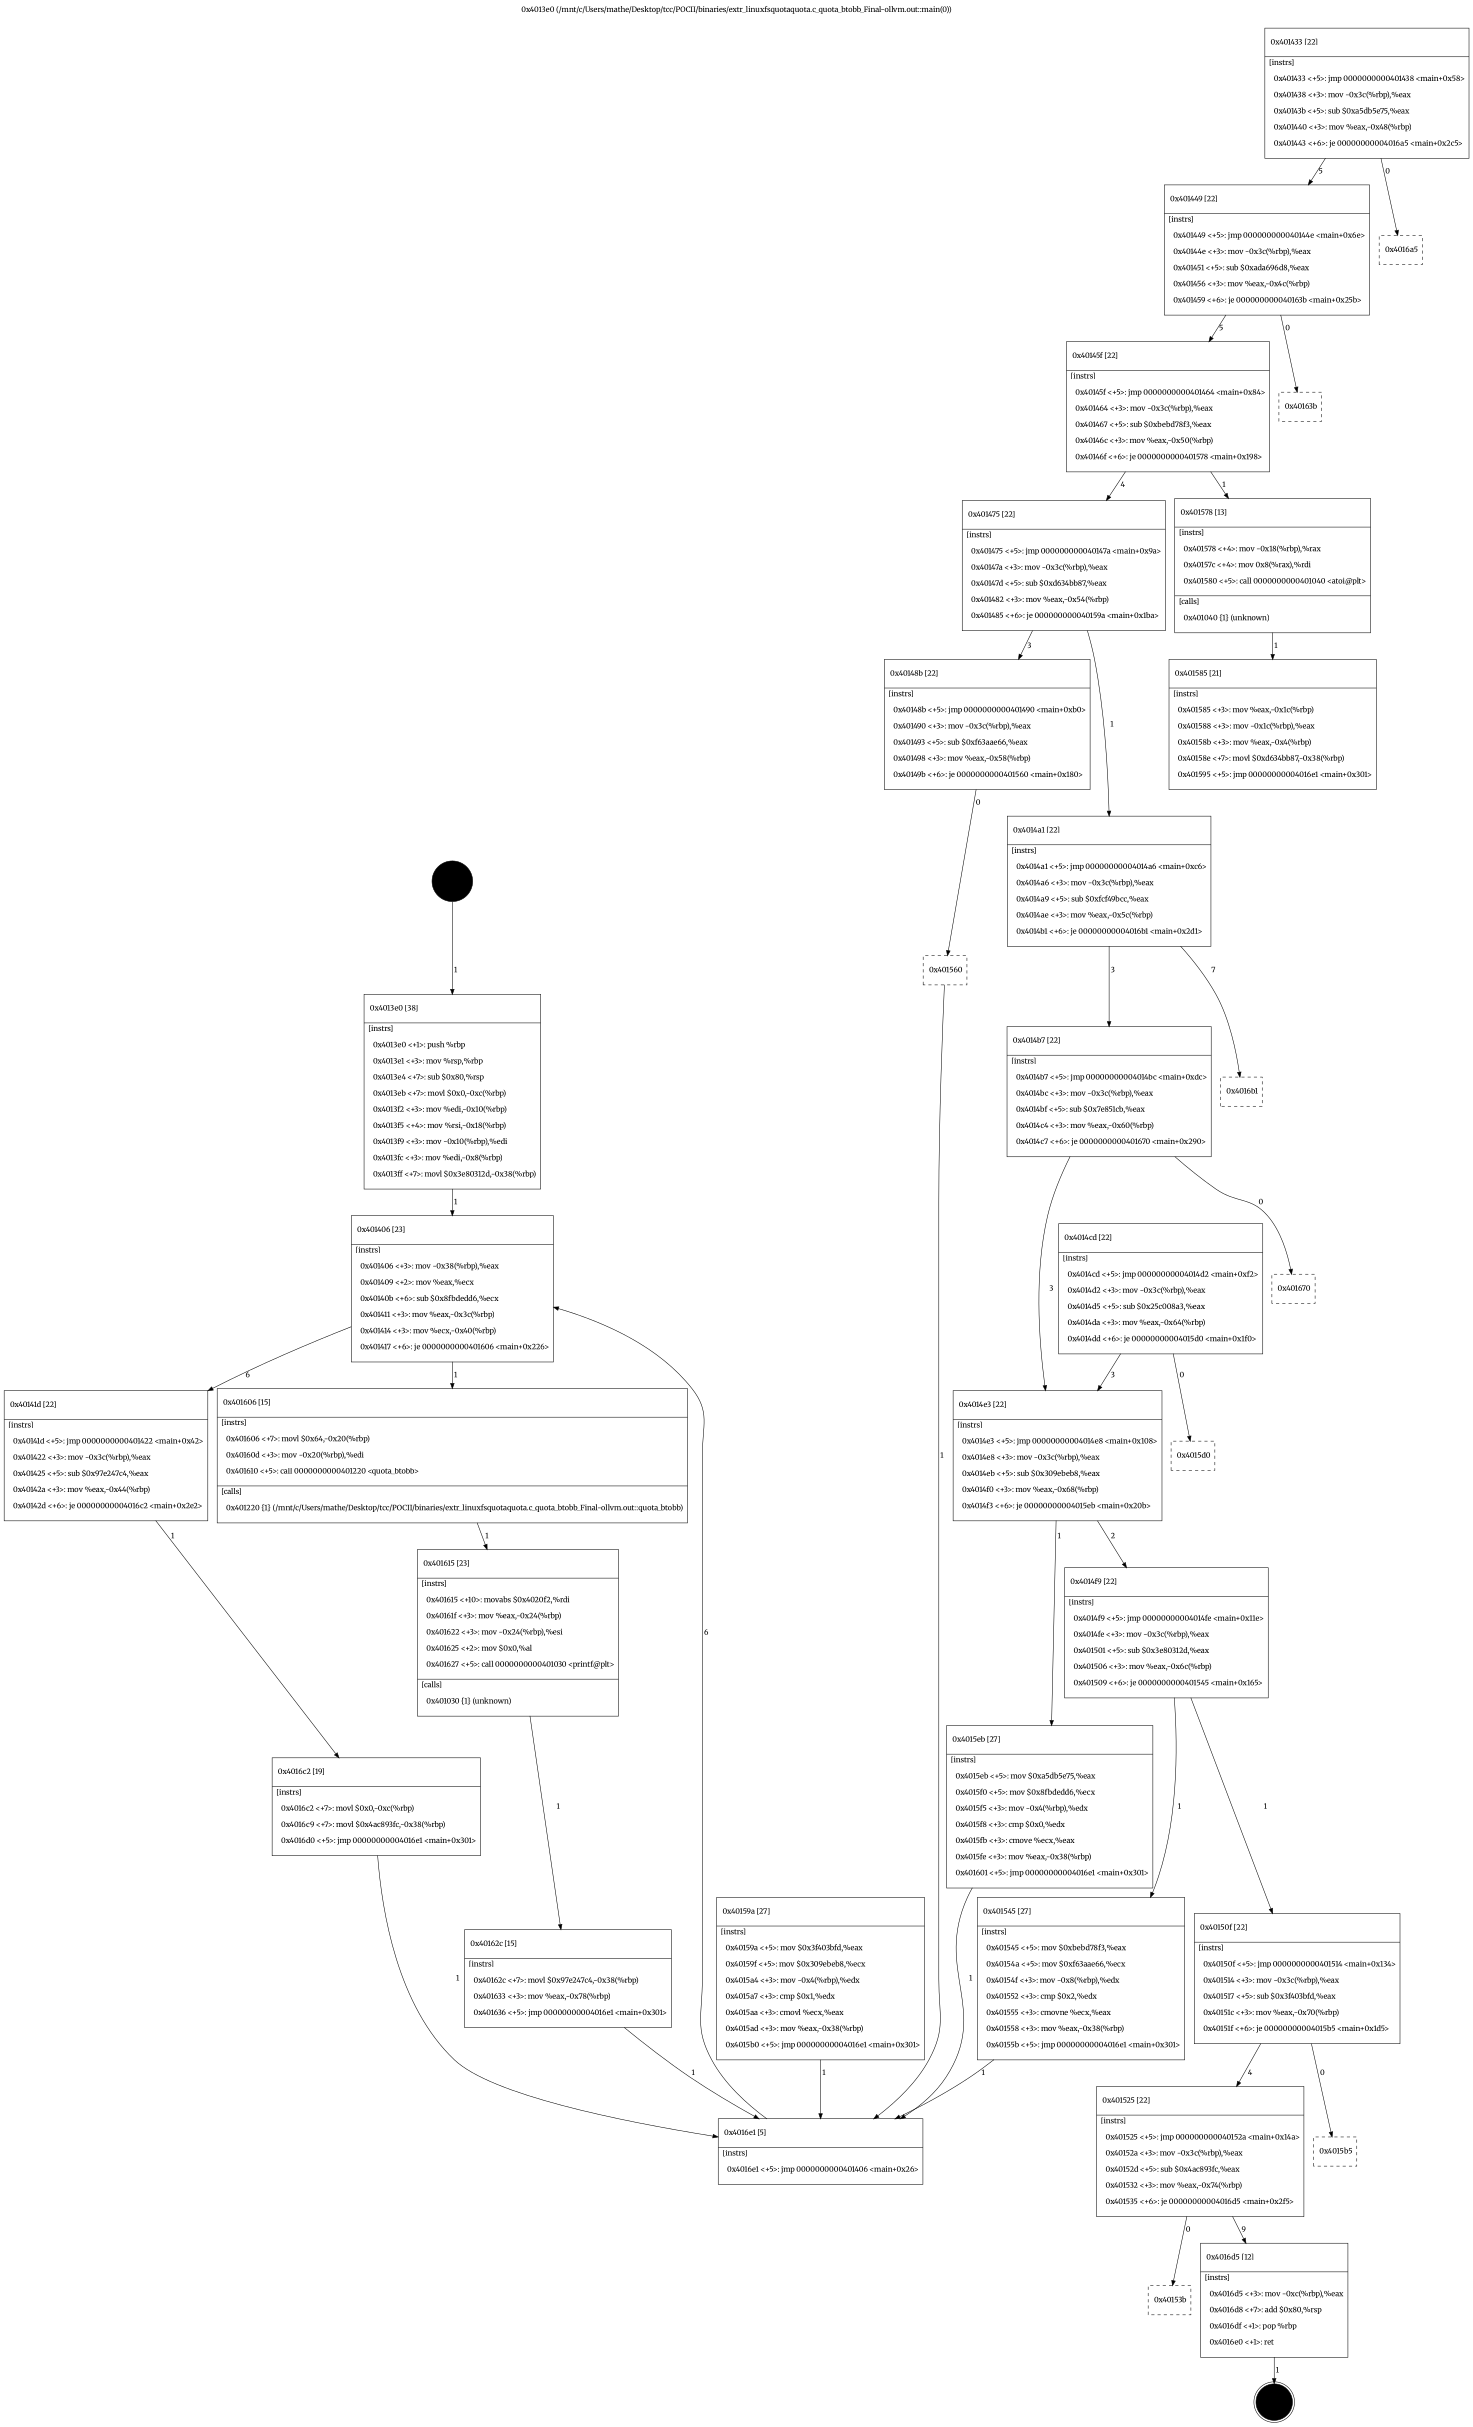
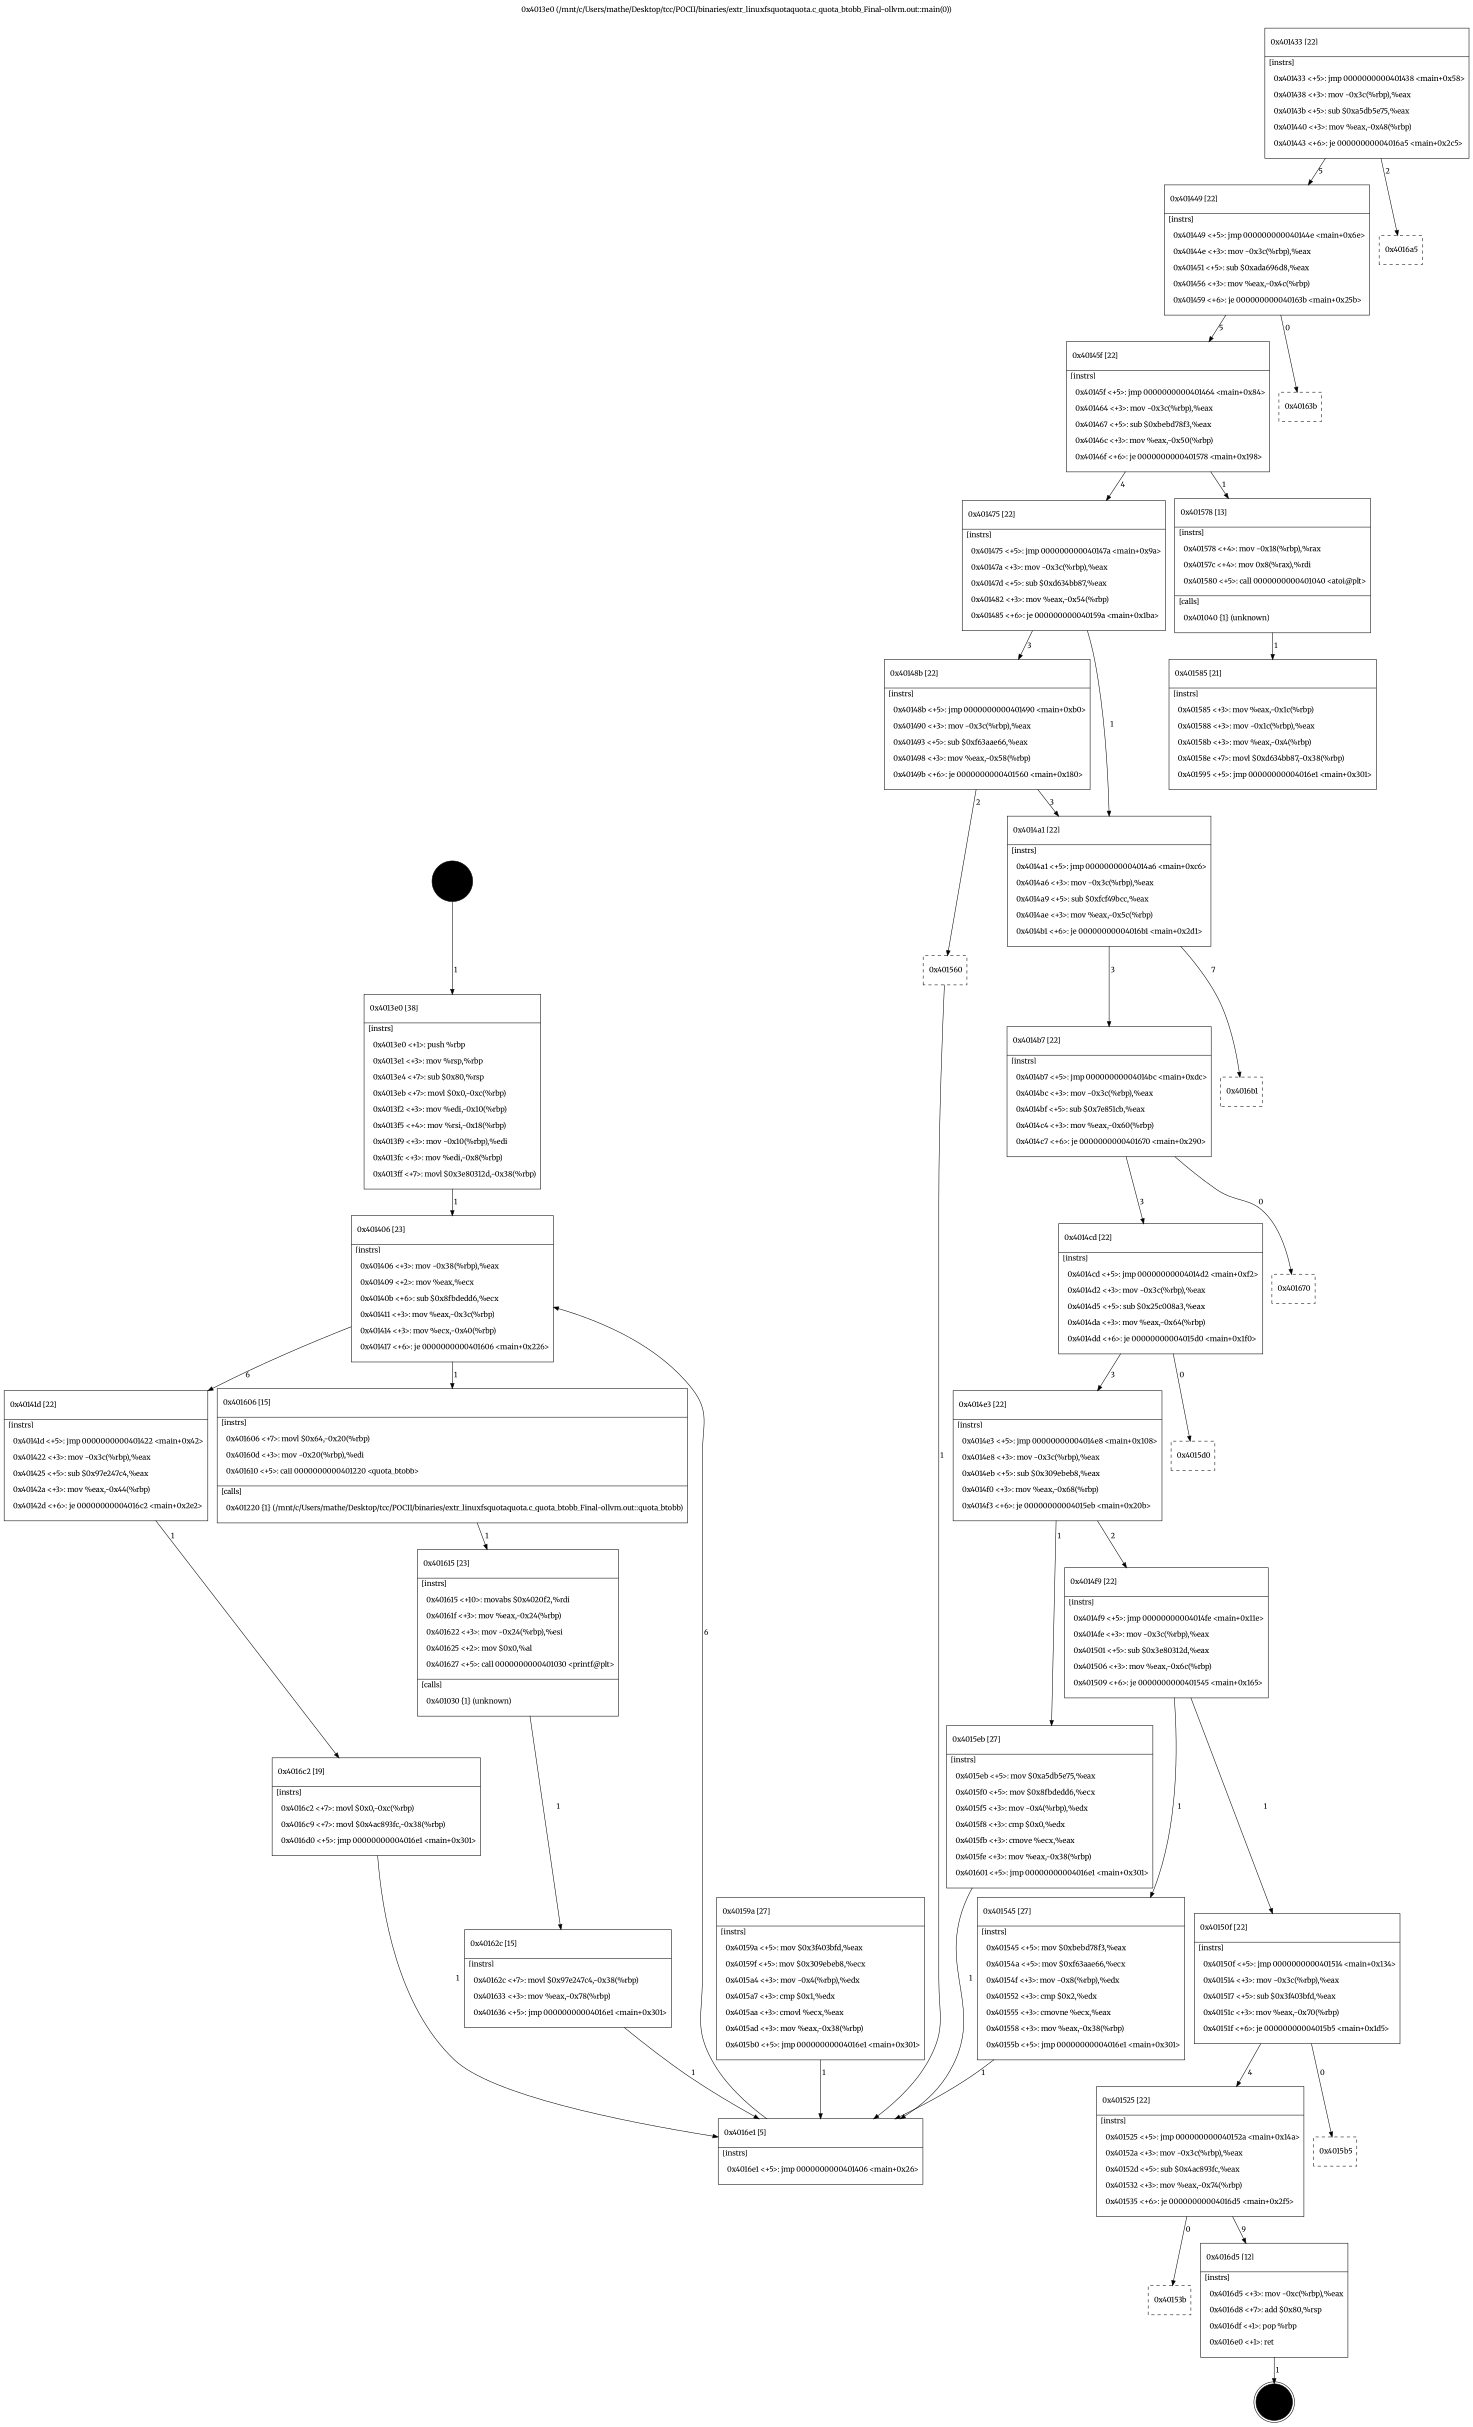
(1387, 172) -> (1387, 172)
none -> (1047, 801)
(978, 803) -> (978, 803)
(1040, 1269) -> (1134, 1188)
